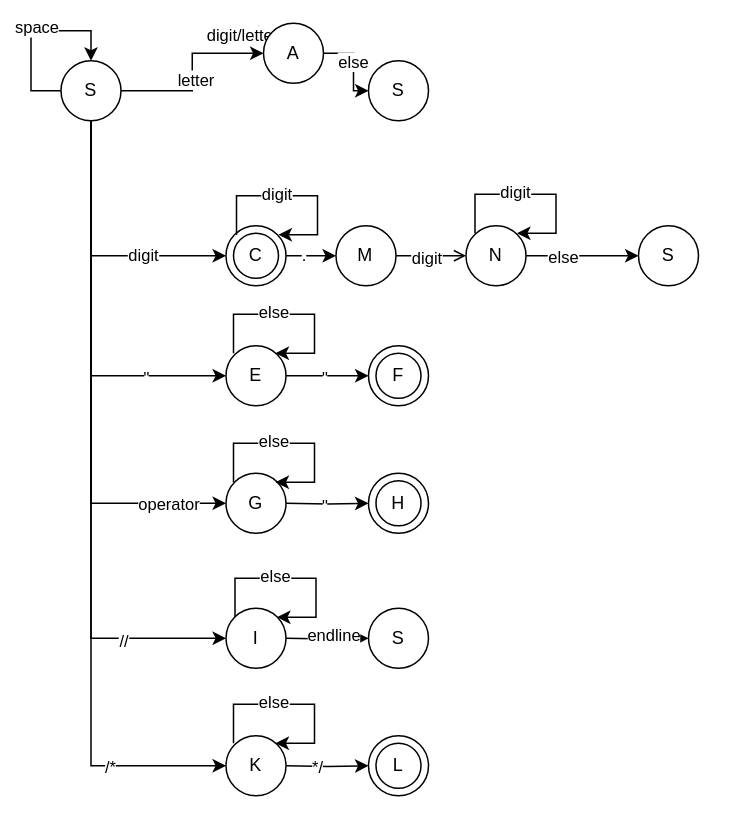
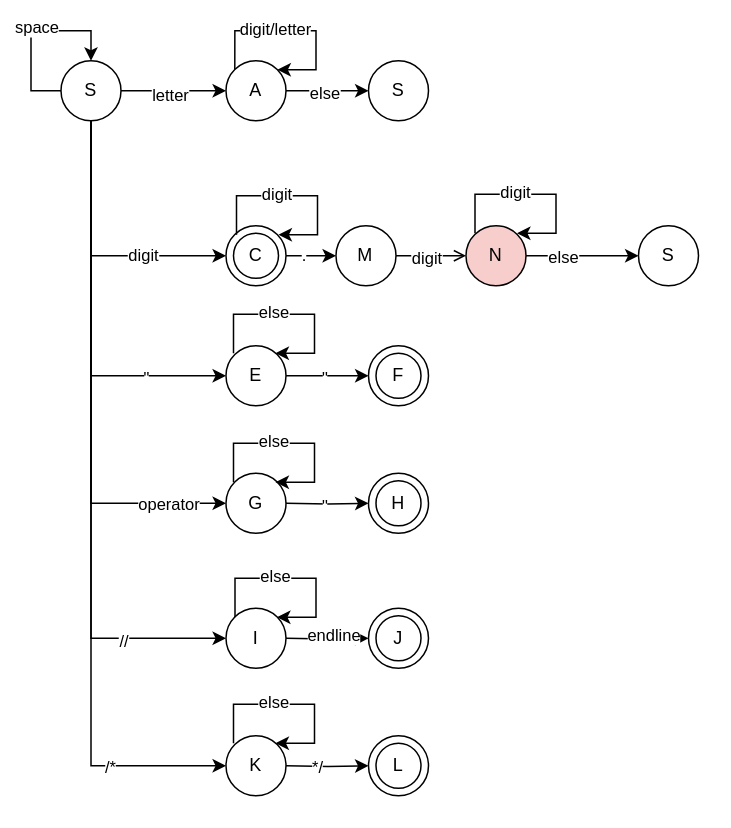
(293, 53) -> (256, 91)
(496, 256) -> (496, 256)
none -> (398, 638)
